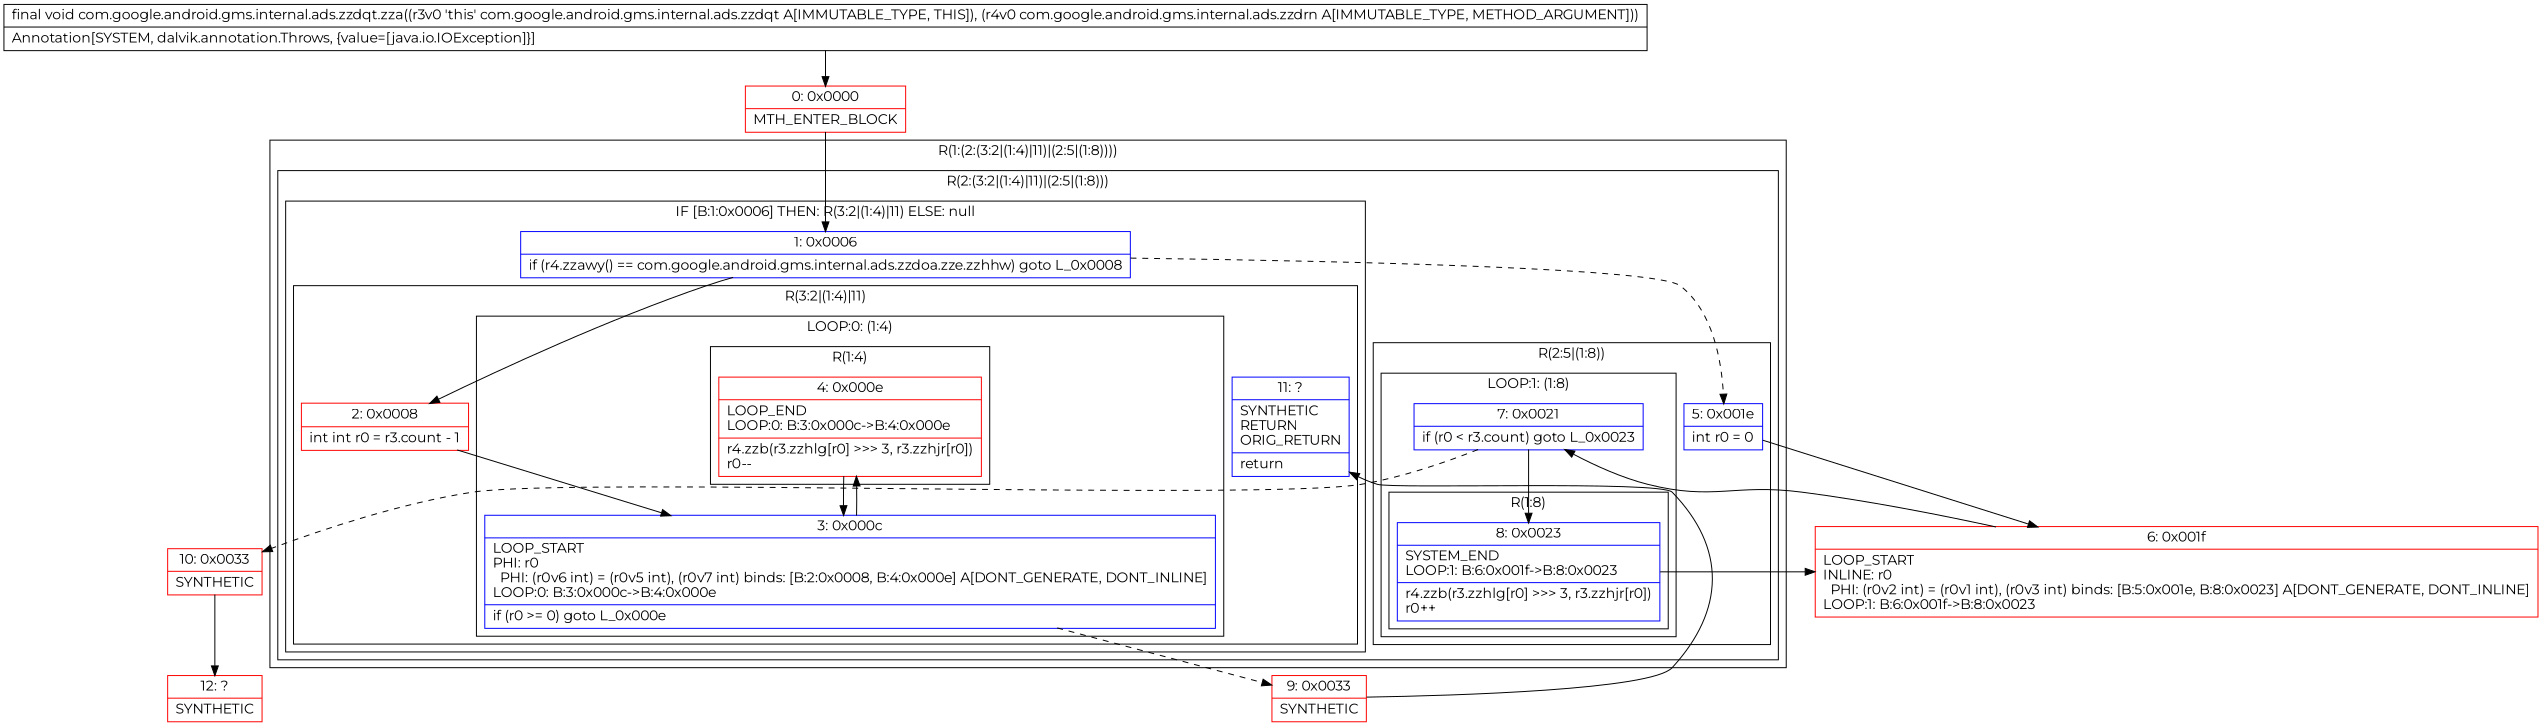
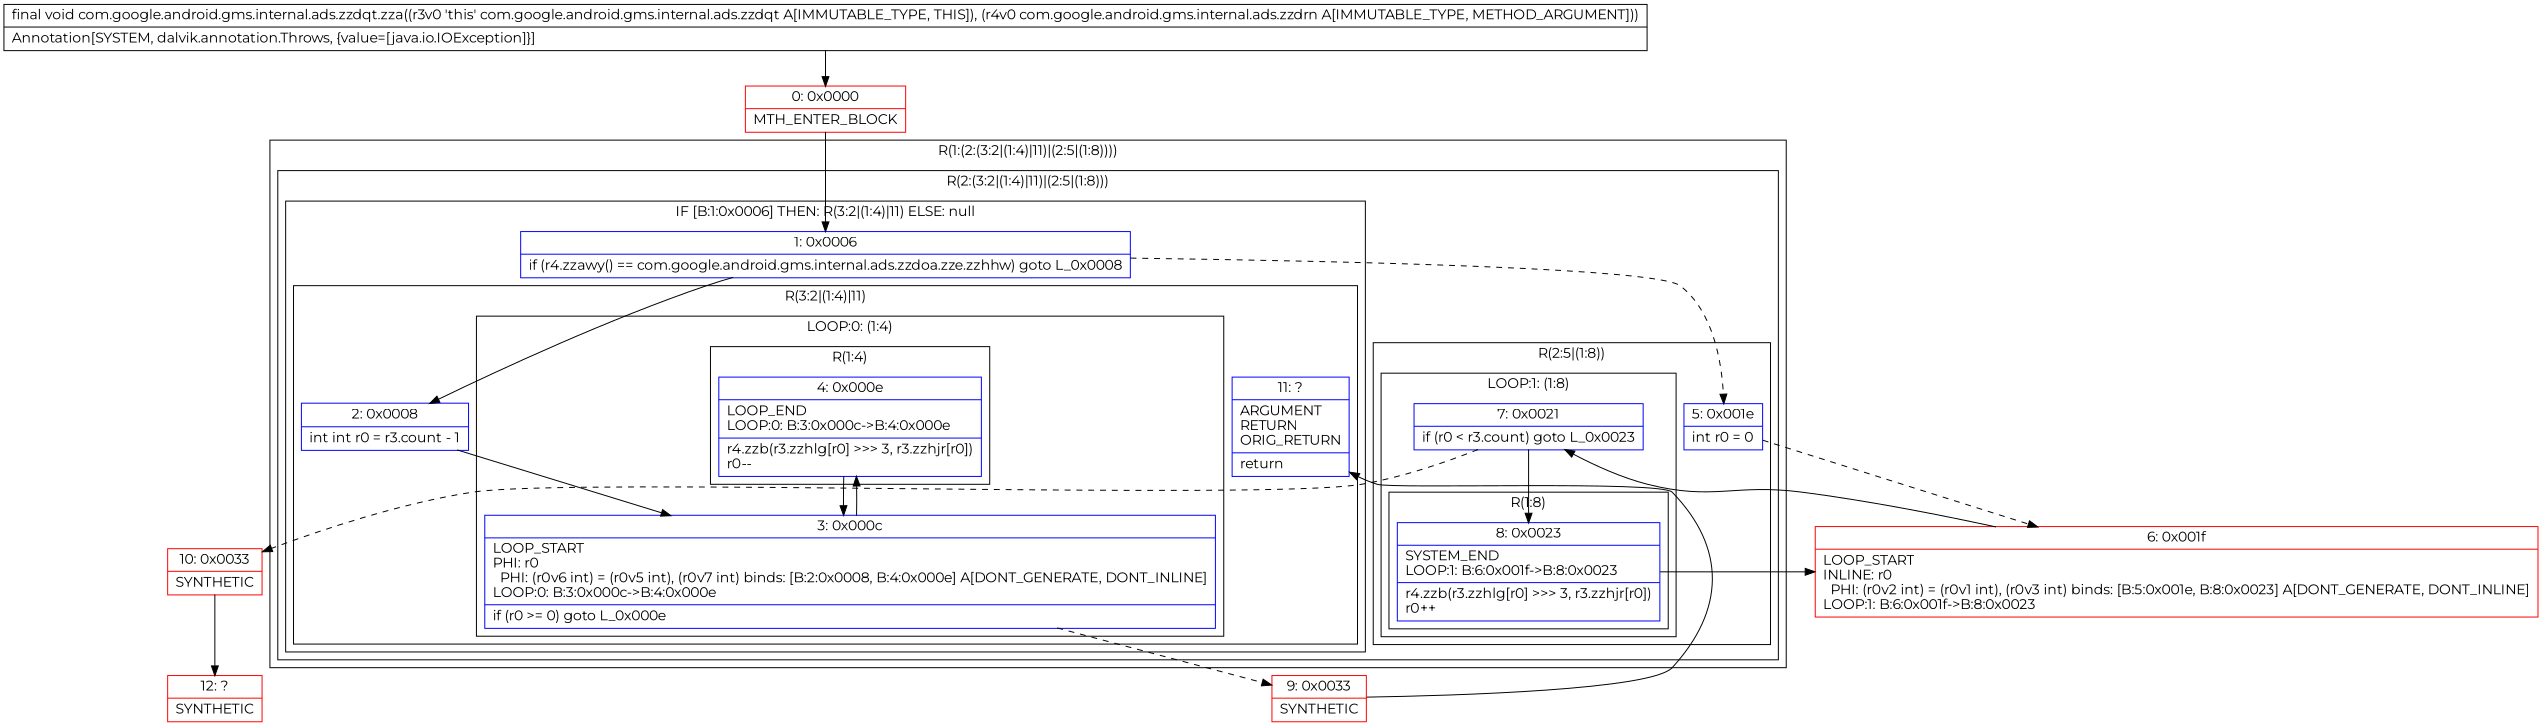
(1279, 411) -> (1281, 411)
(385, 427) -> (385, 427)
(850, 427) -> (850, 427)
(1896, 482) -> (1896, 482)
